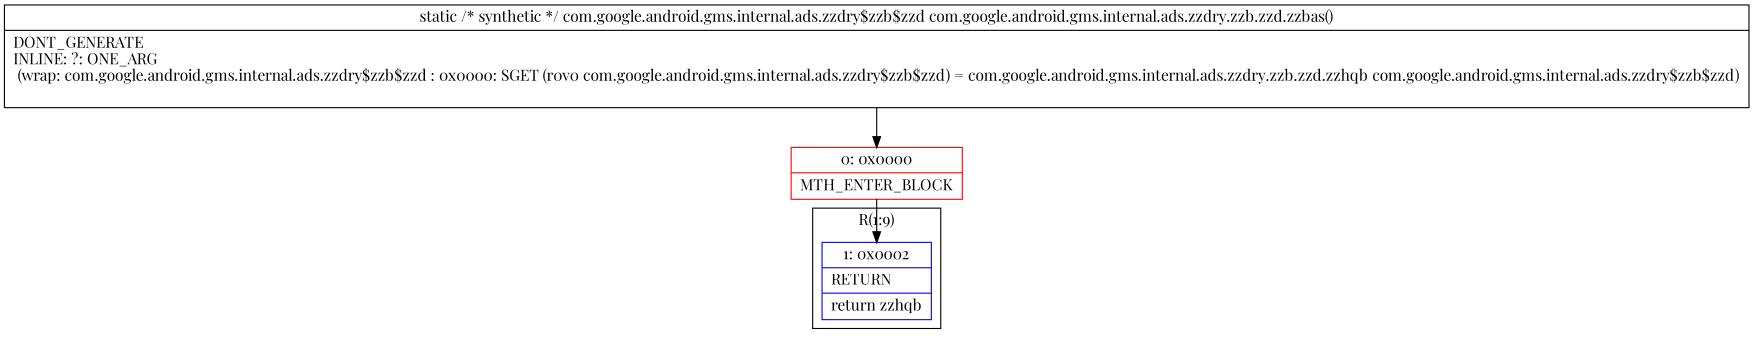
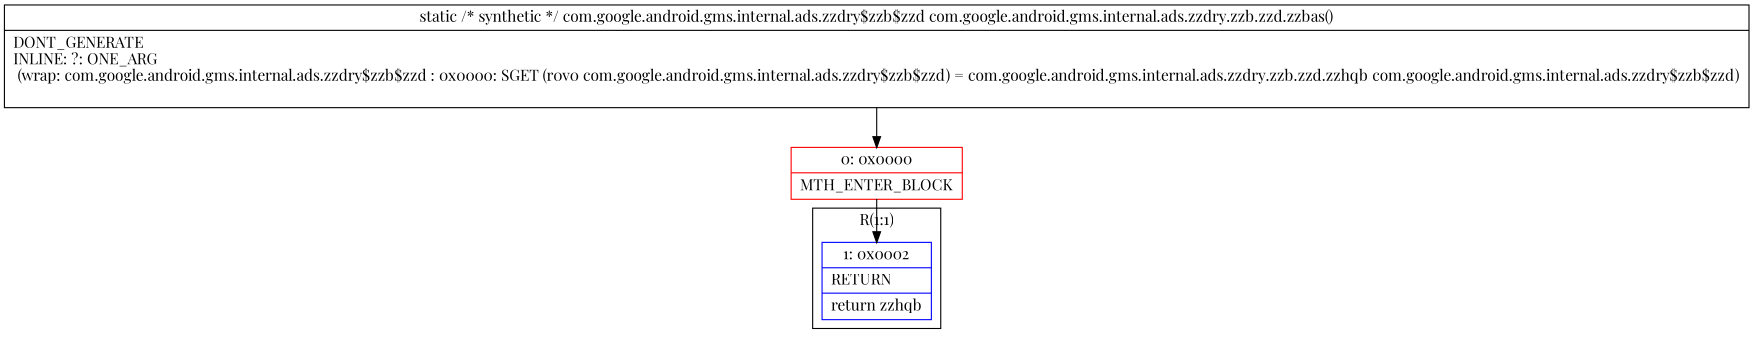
(877, 221) -> (877, 221)
